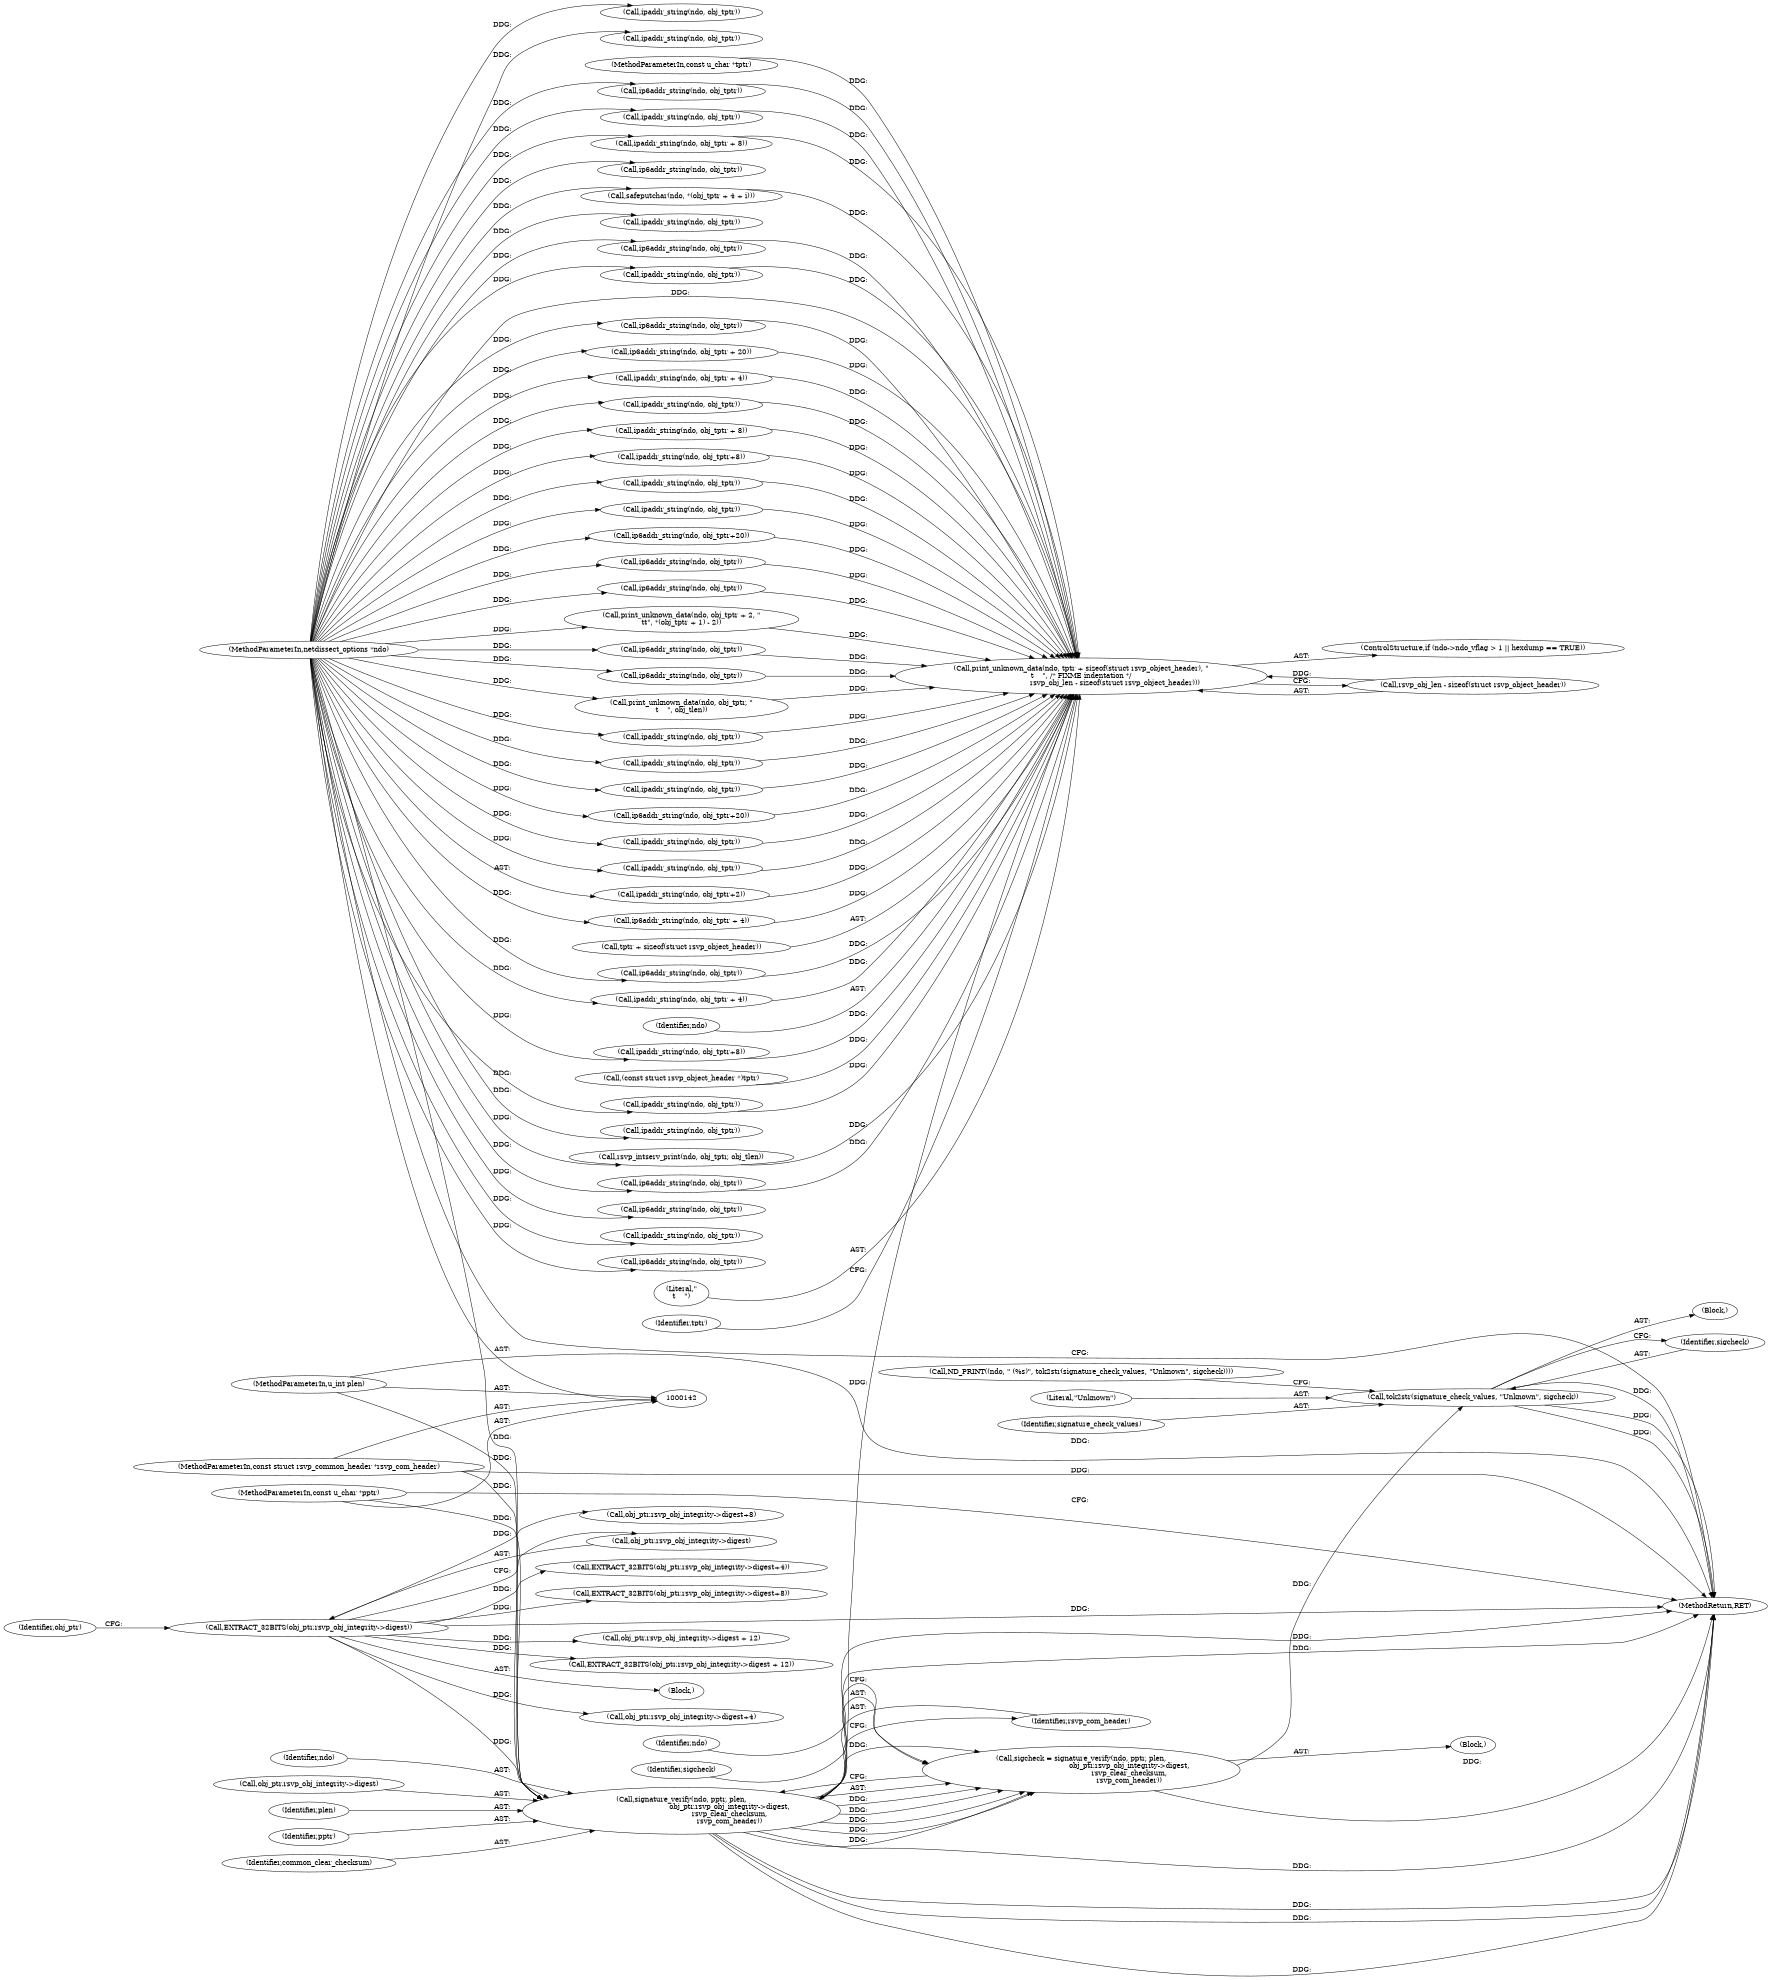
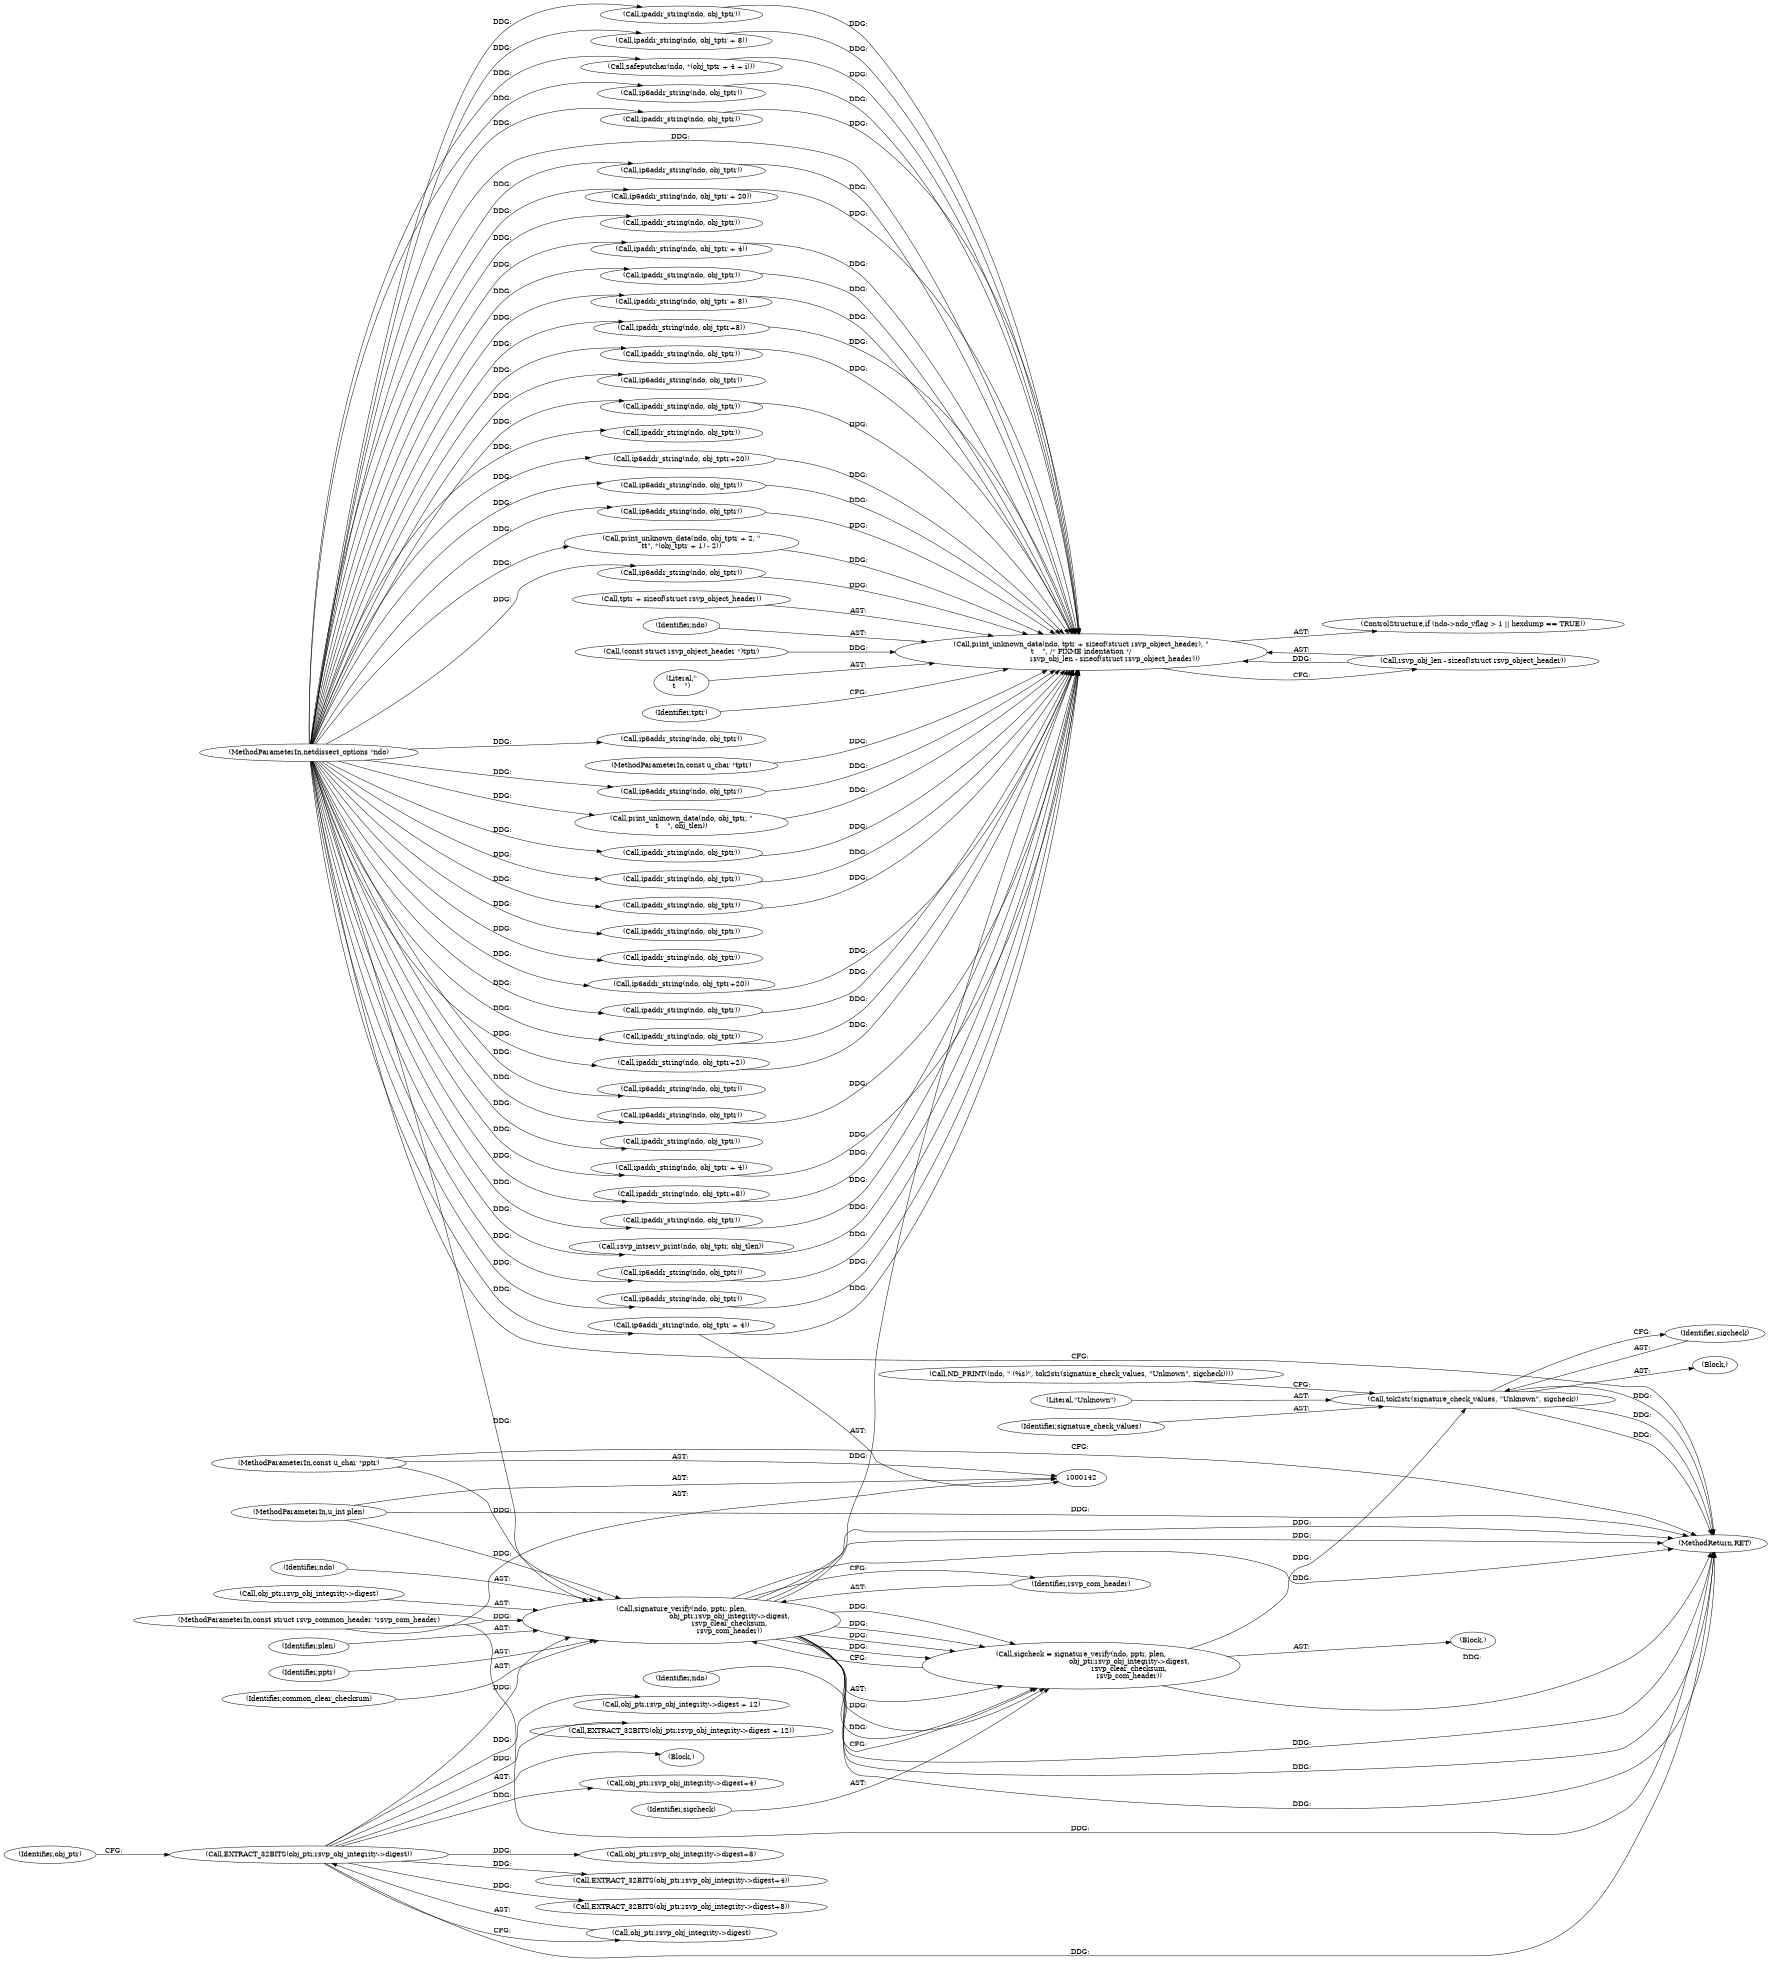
(503, 868) -> (503, 1034)
(389, 1098) -> (865, 1446)
